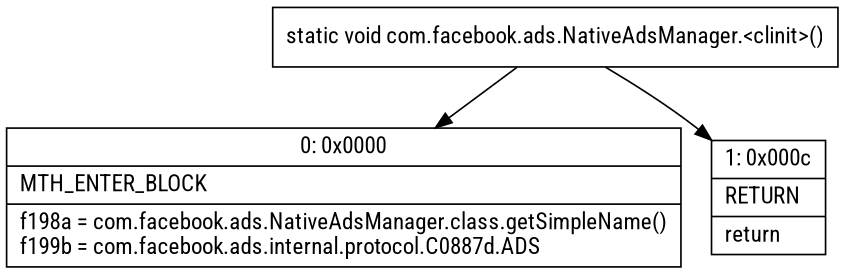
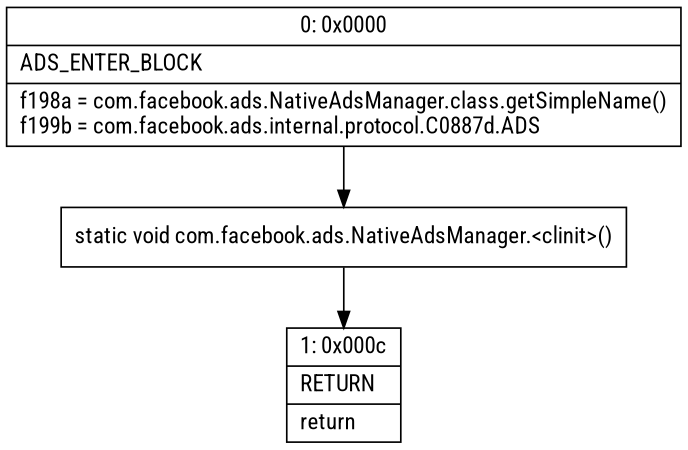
(483, 93) -> (344, 168)
(114, 184) -> (112, 64)
